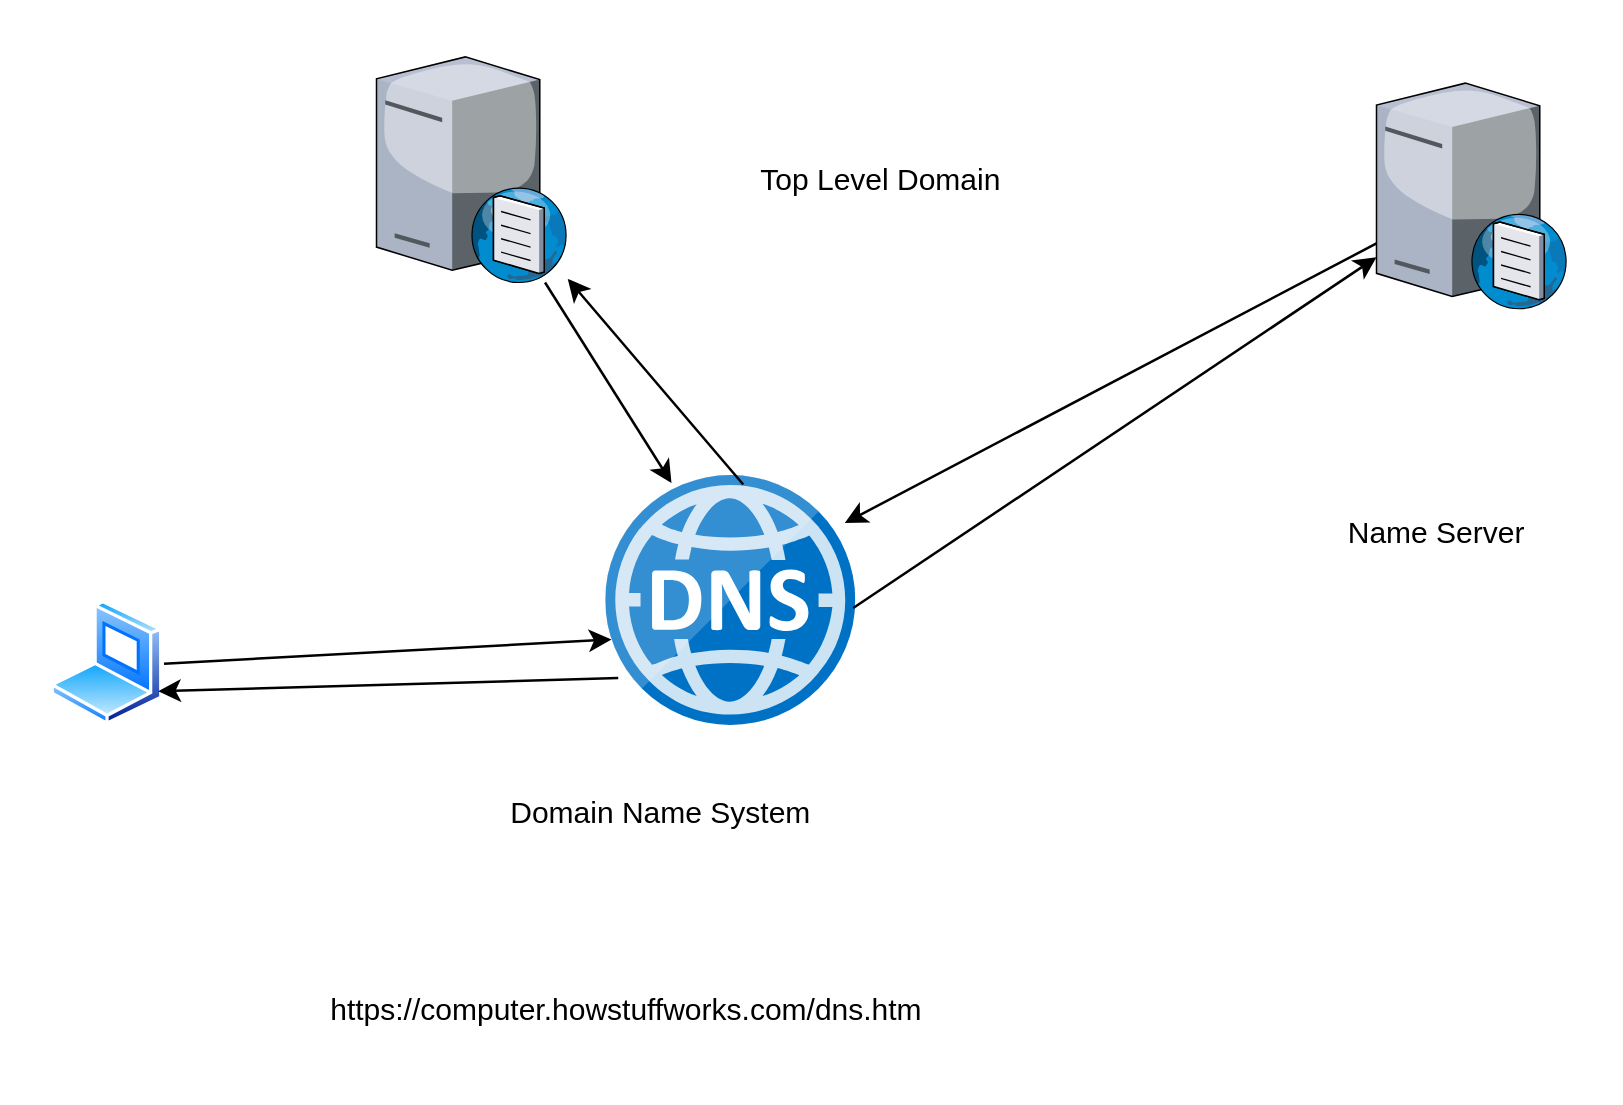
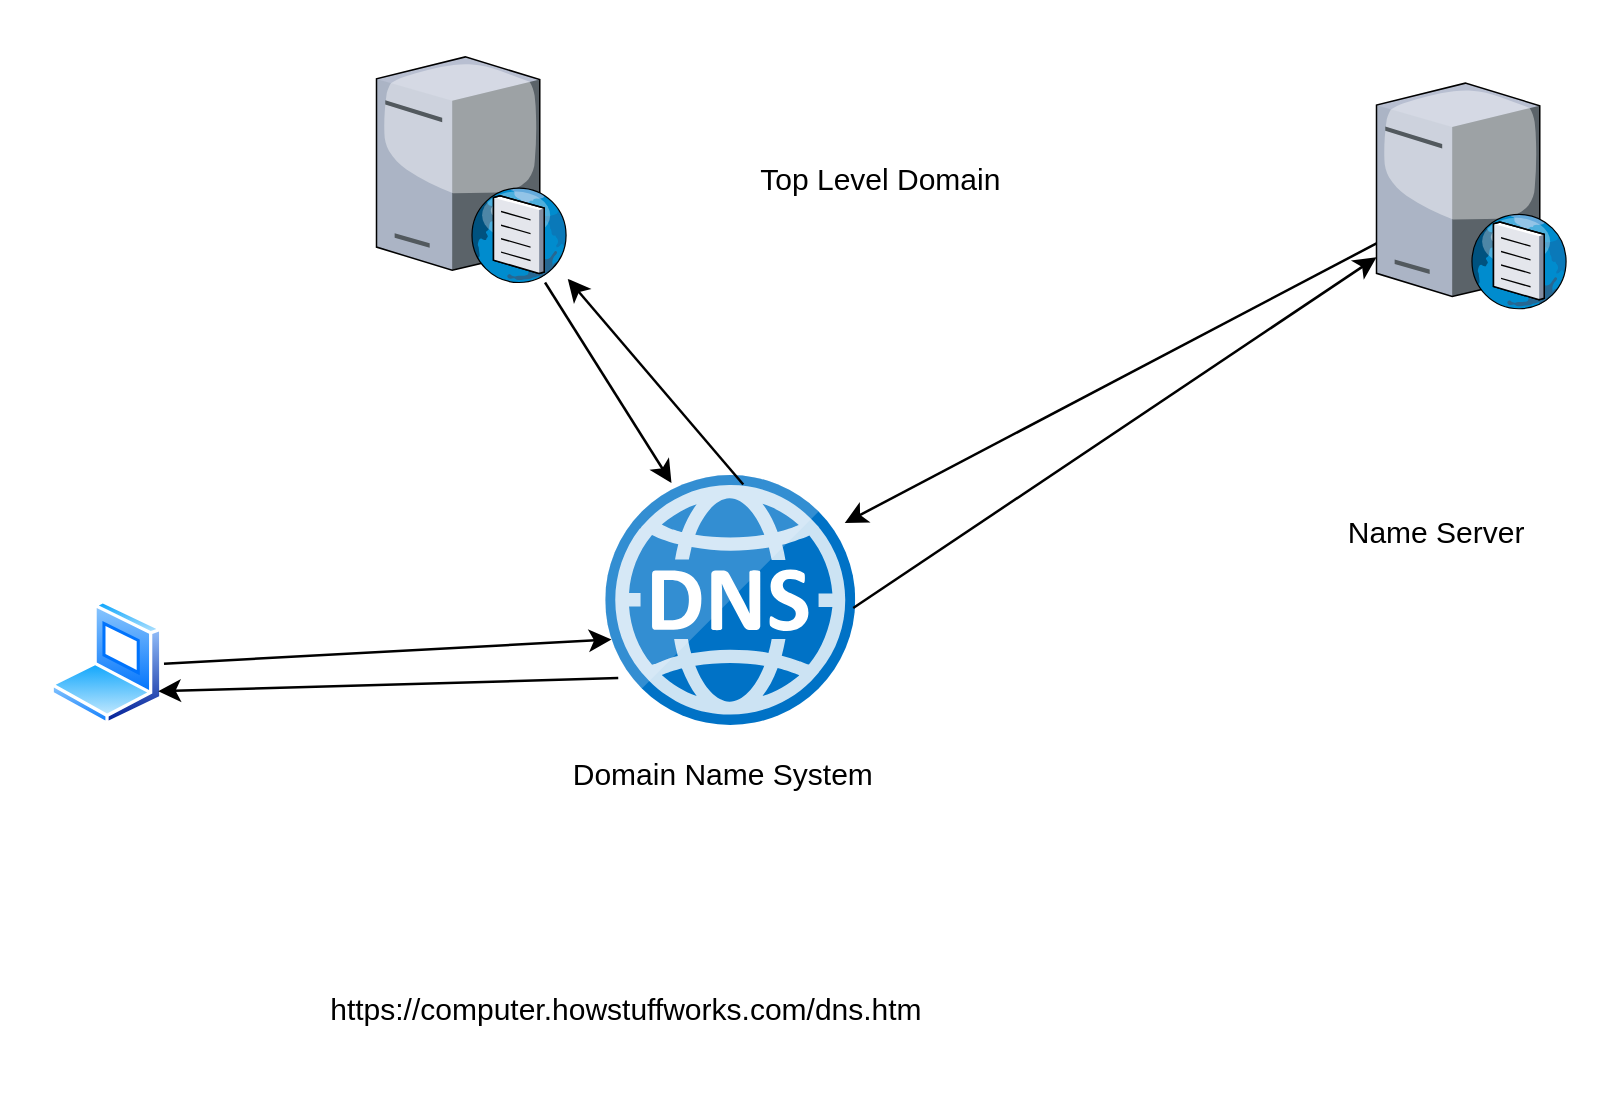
(680, 814) -> (743, 776)
